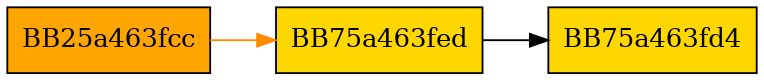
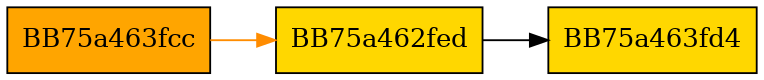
(109, 40) -> (109, 40)
(379, 40) -> (379, 40)
